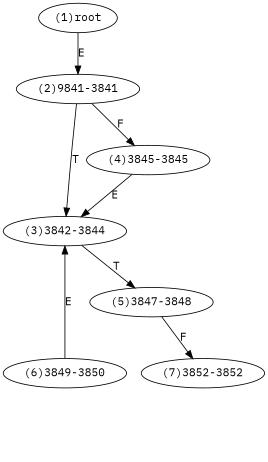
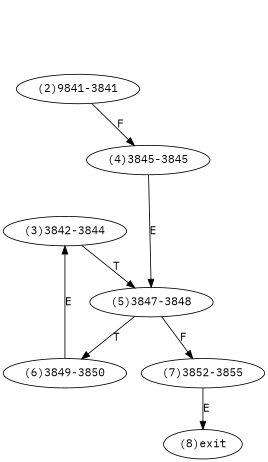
(78, 18) -> none
(71, 156) -> none
(110, 193) -> (150, 227)
none -> (111, 335)
(203, 373) -> (203, 373)
none -> (203, 444)
